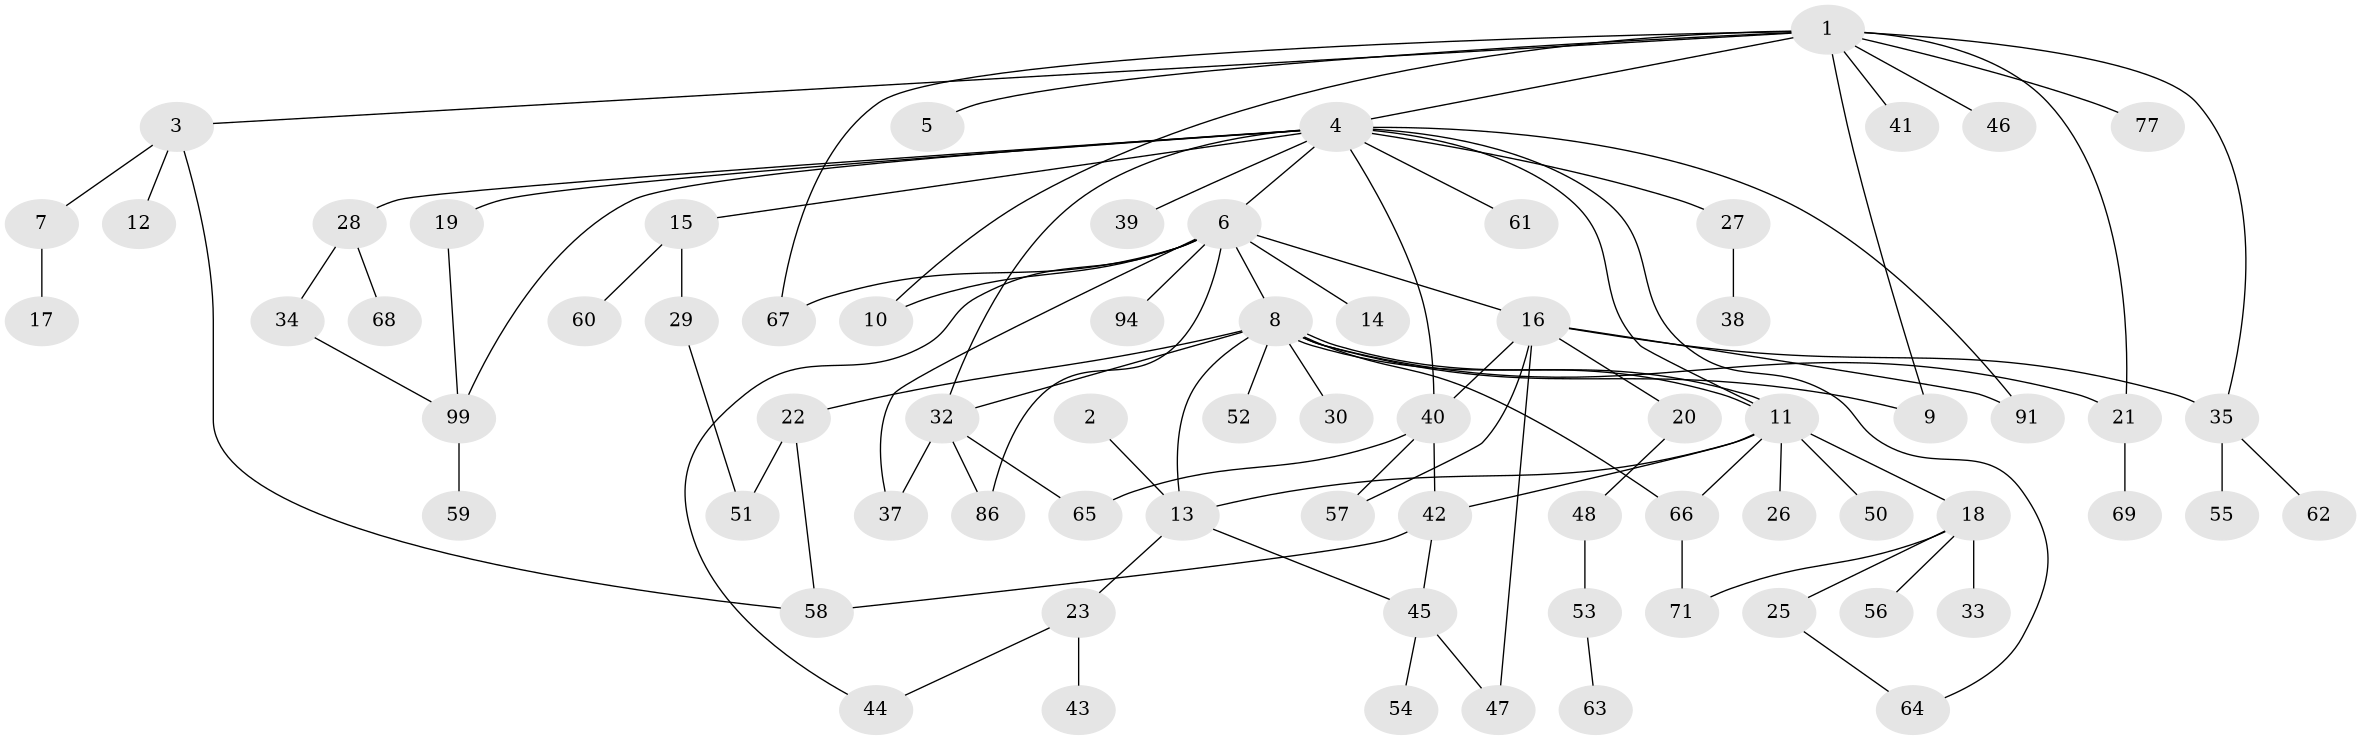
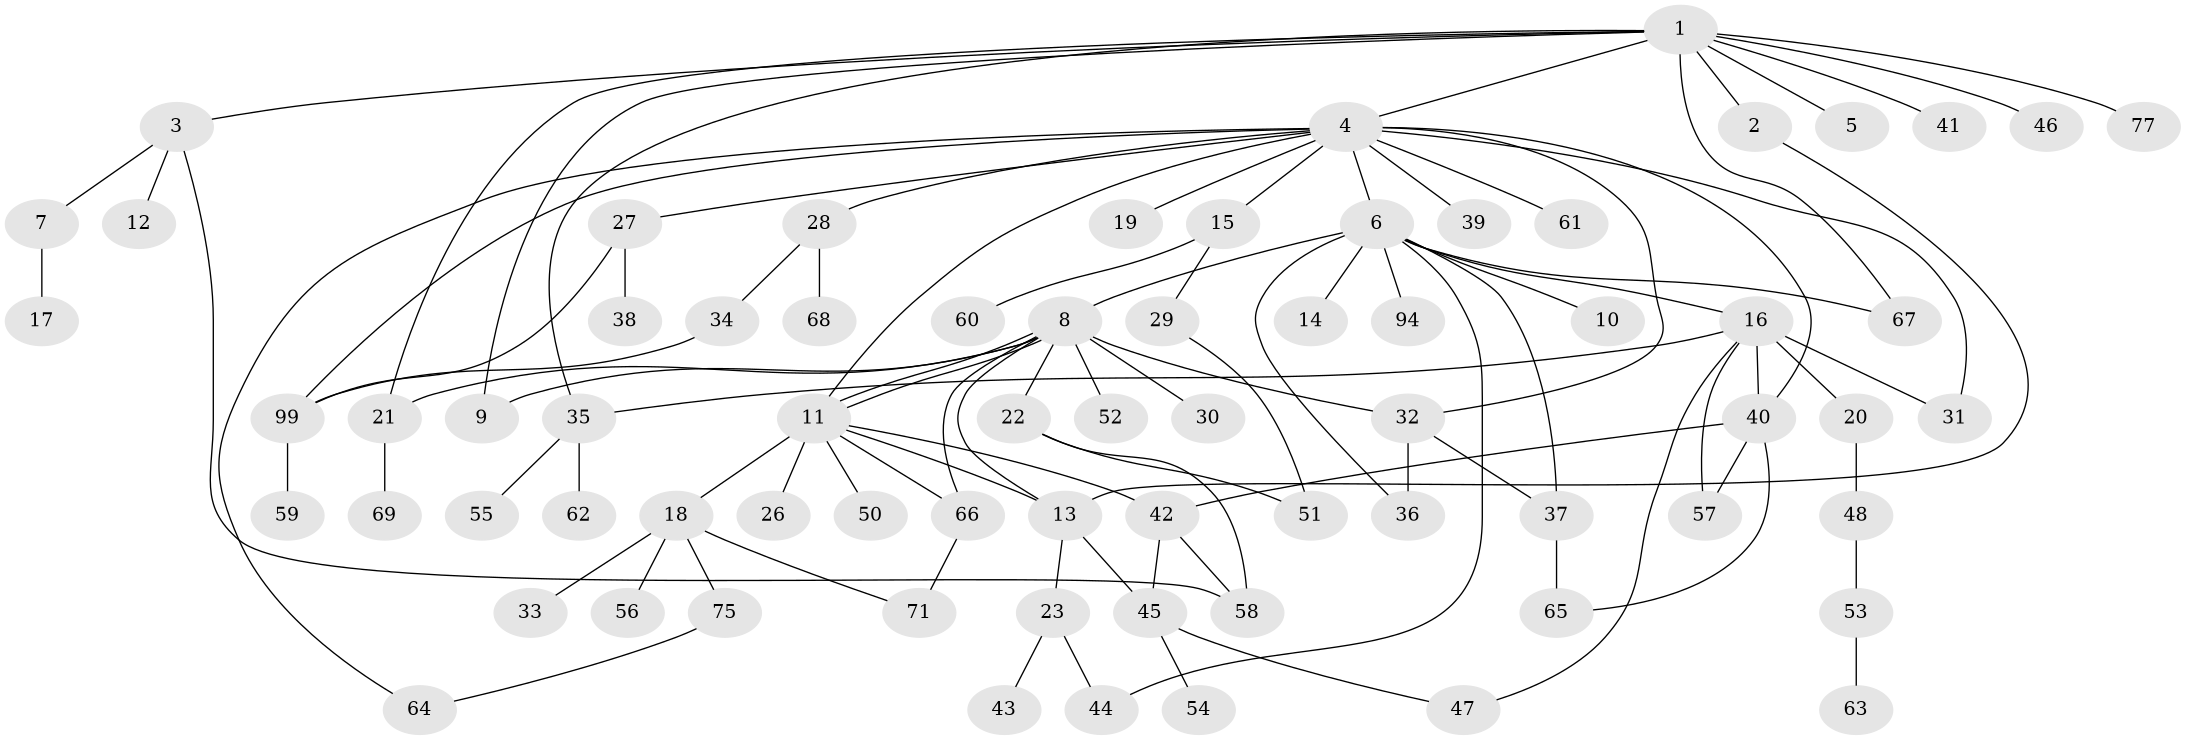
(1318, 91) -> (1718, 78)
(453, 321) -> (501, 355)
(2028, 418) -> (1955, 418)
(1014, 467) -> (1557, 564)
(988, 516) -> (1408, 516)
(1779, 613) -> (725, 613)
